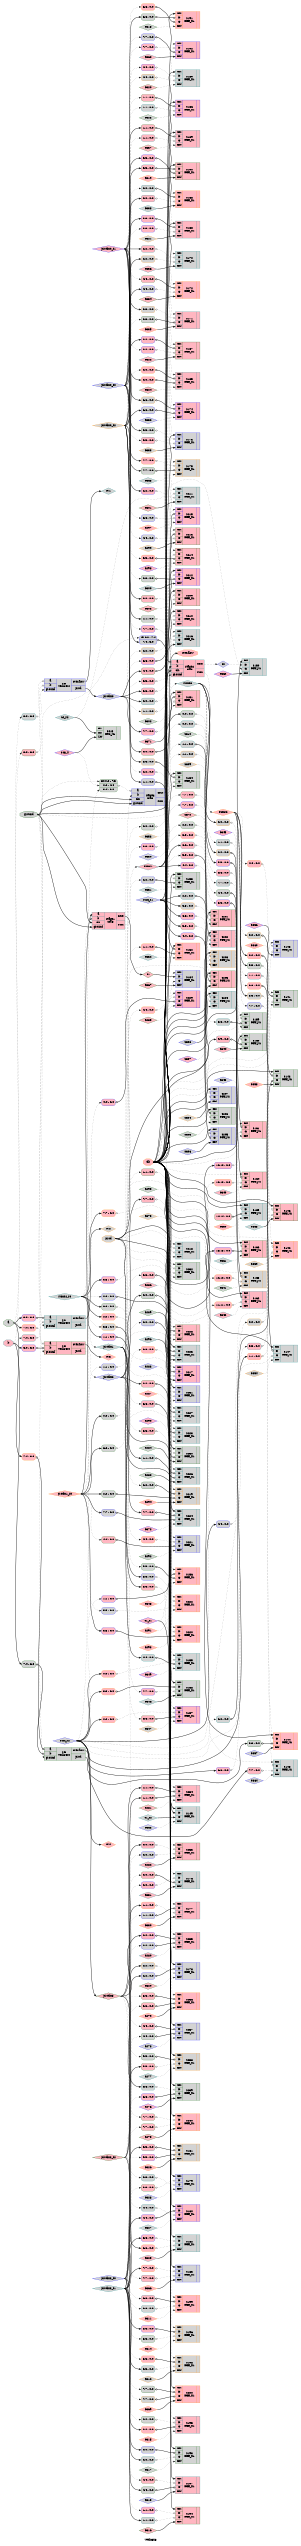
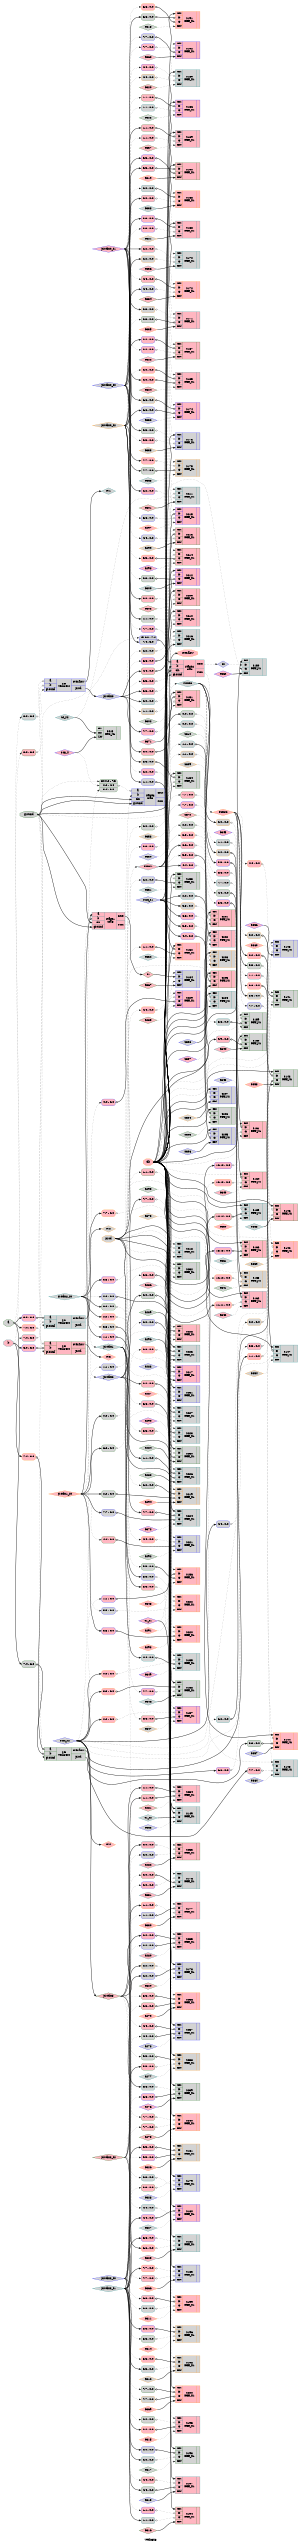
(162, 1263) -> (162, 1263)
(65, 1297) -> (65, 1297)
none -> (175, 1297)
